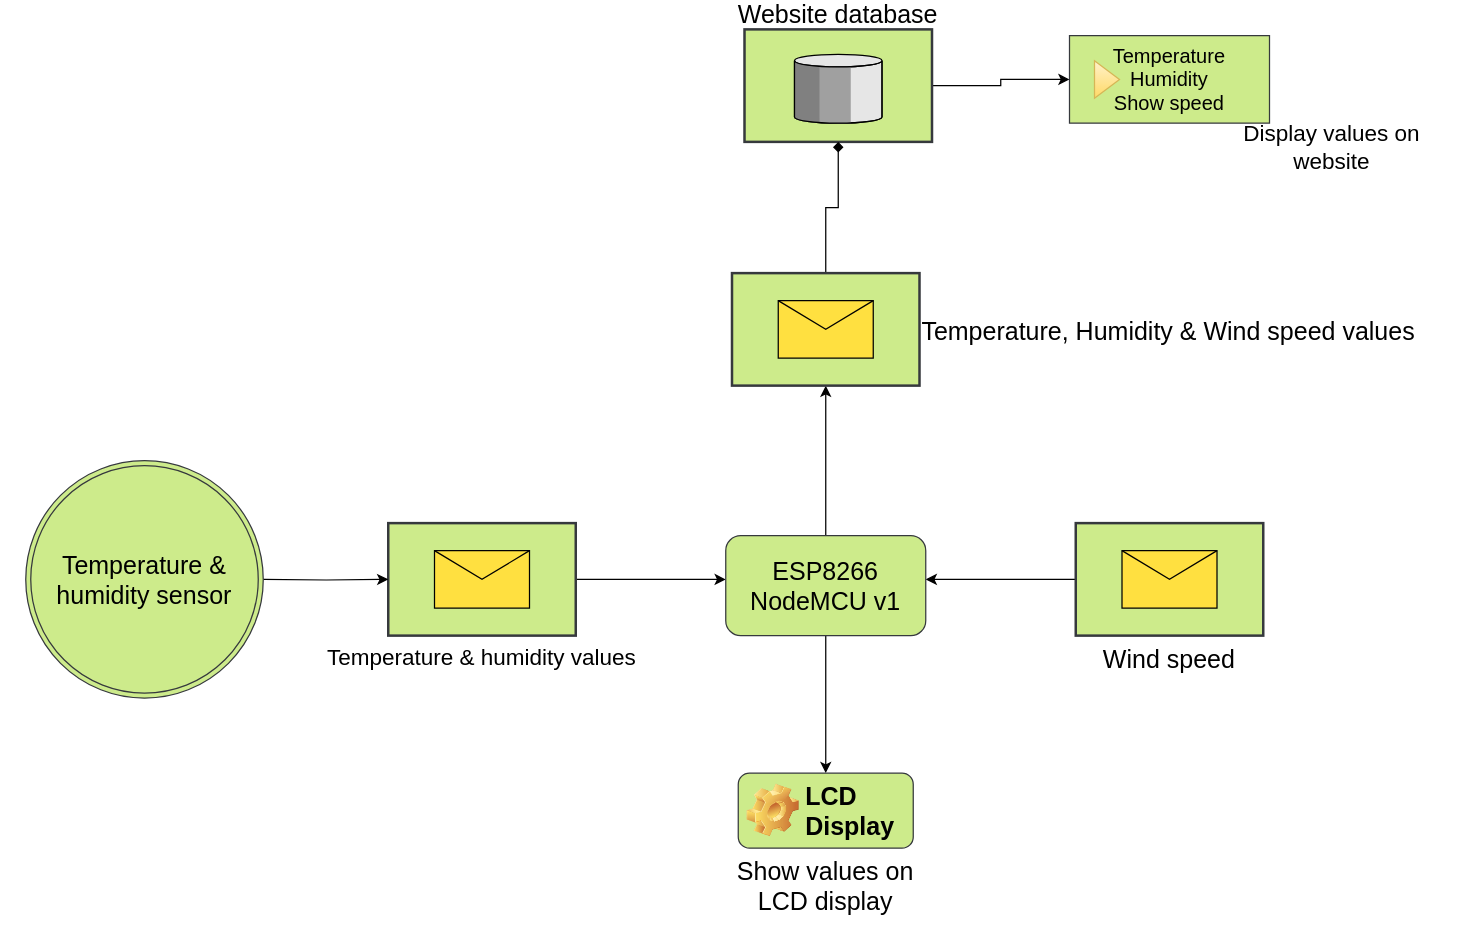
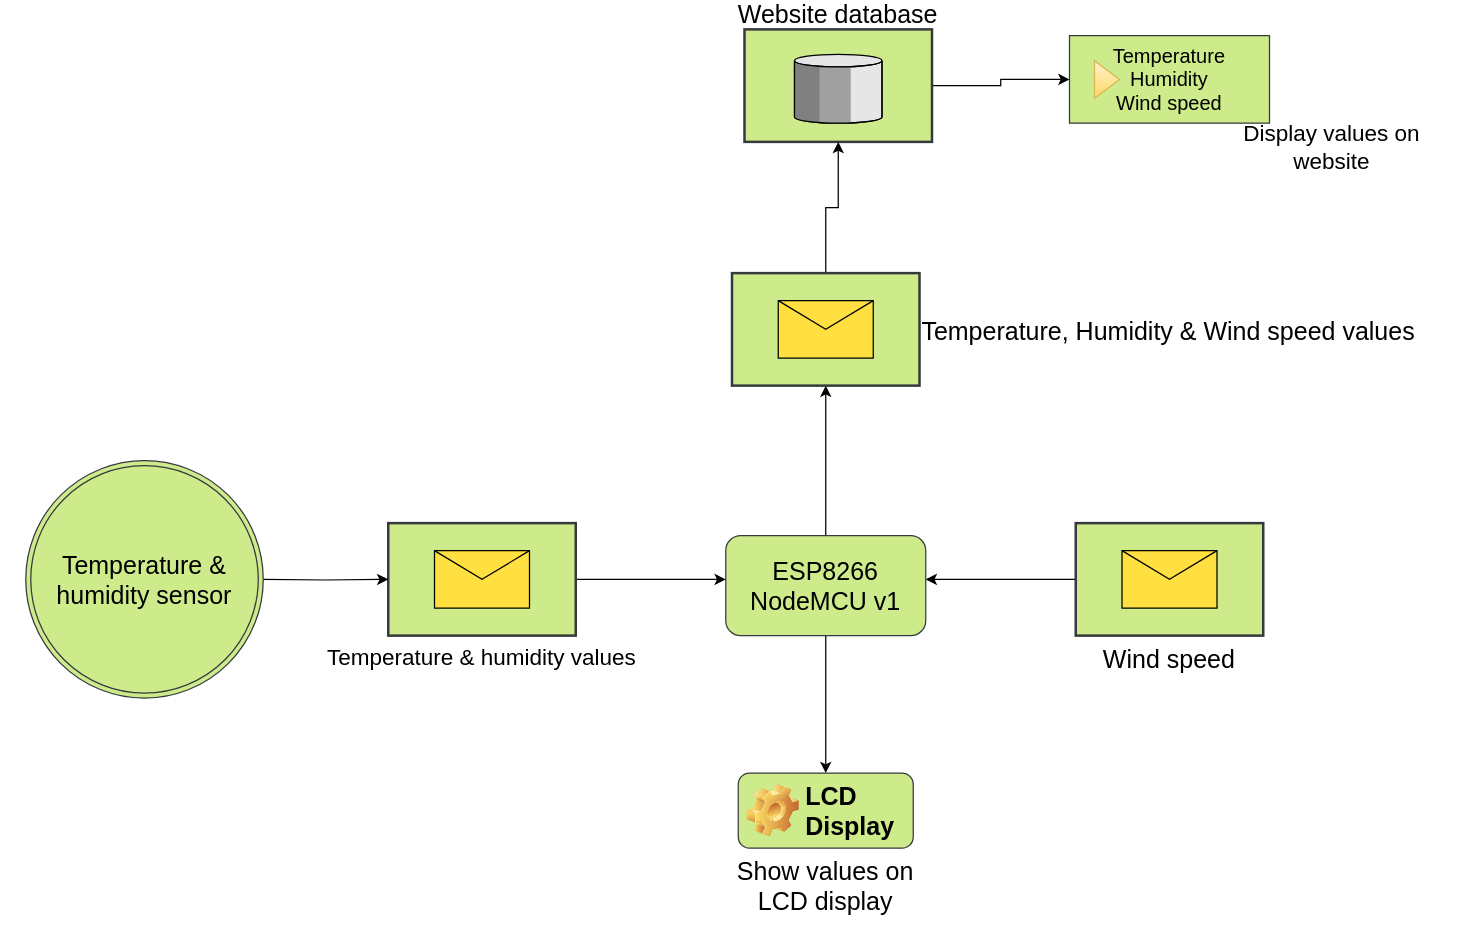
(1169, 79) -> (1169, 79)
(838, 153) -> (838, 152)
